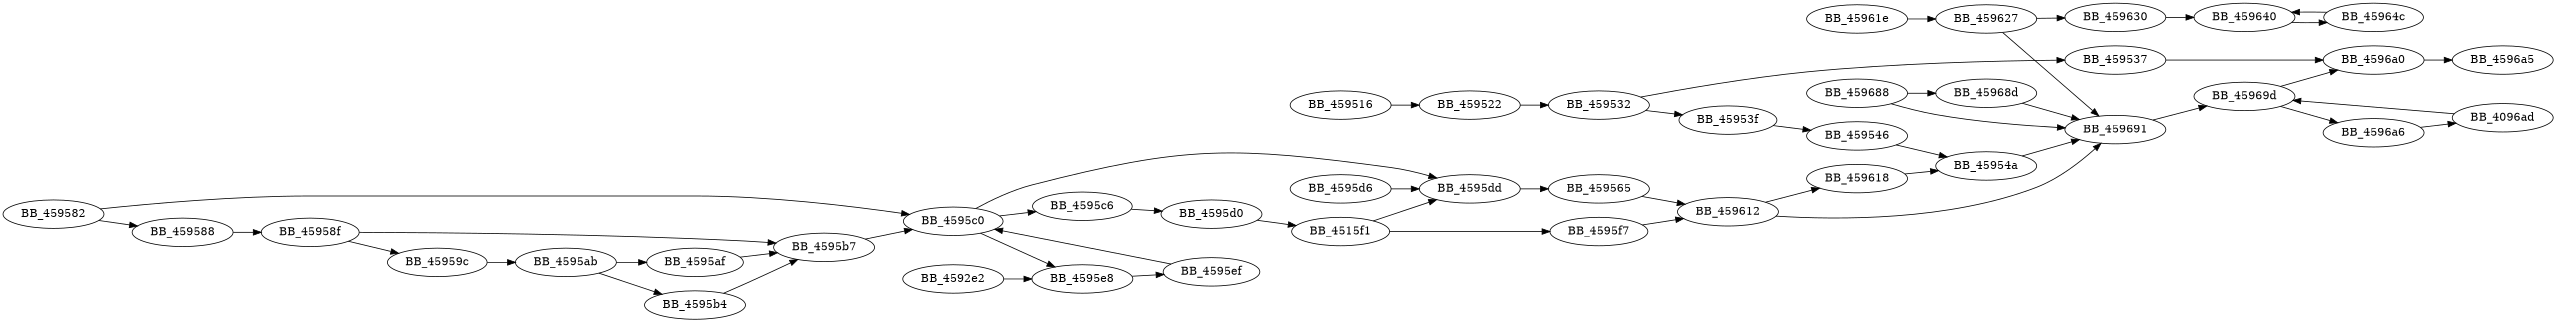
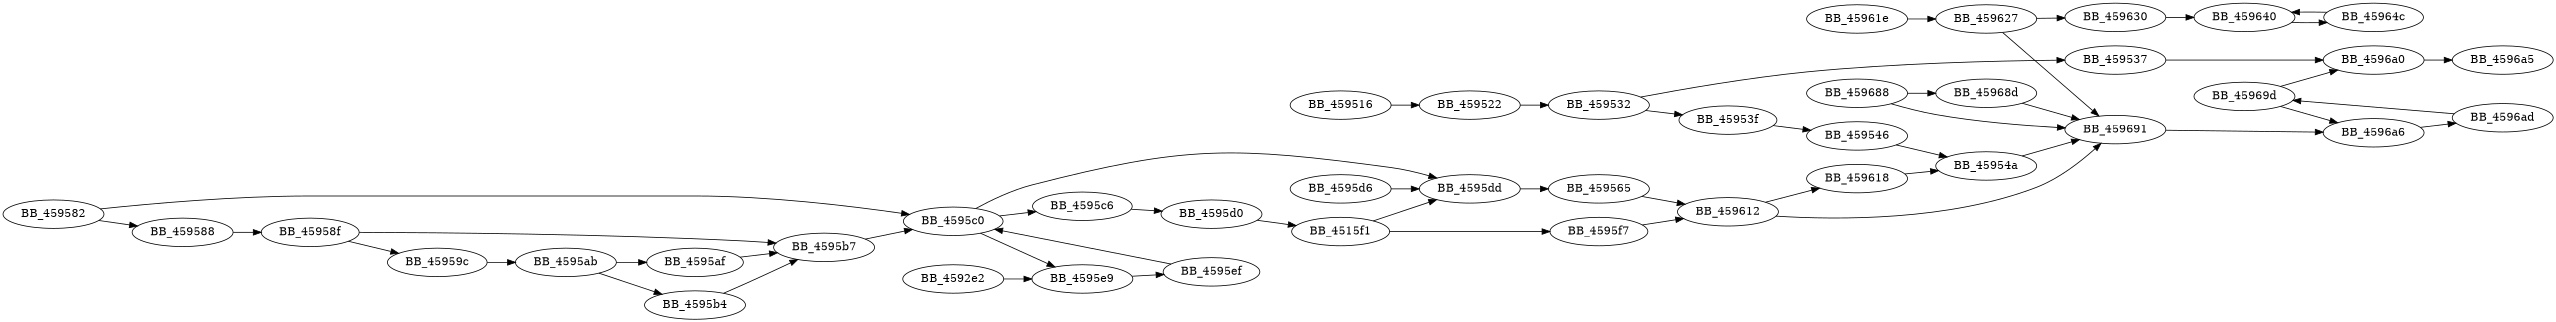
(2176, 114) -> (2240, 131)
(2503, 118) -> (2503, 118)
(1082, 279) -> (1082, 279)
